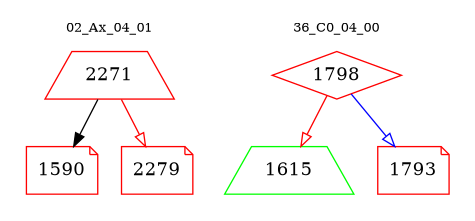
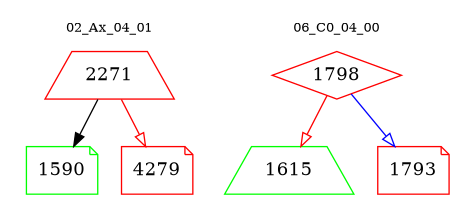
(337, 28) -> (337, 28)
(62, 170) -> (62, 170)
(157, 170) -> (157, 170)
